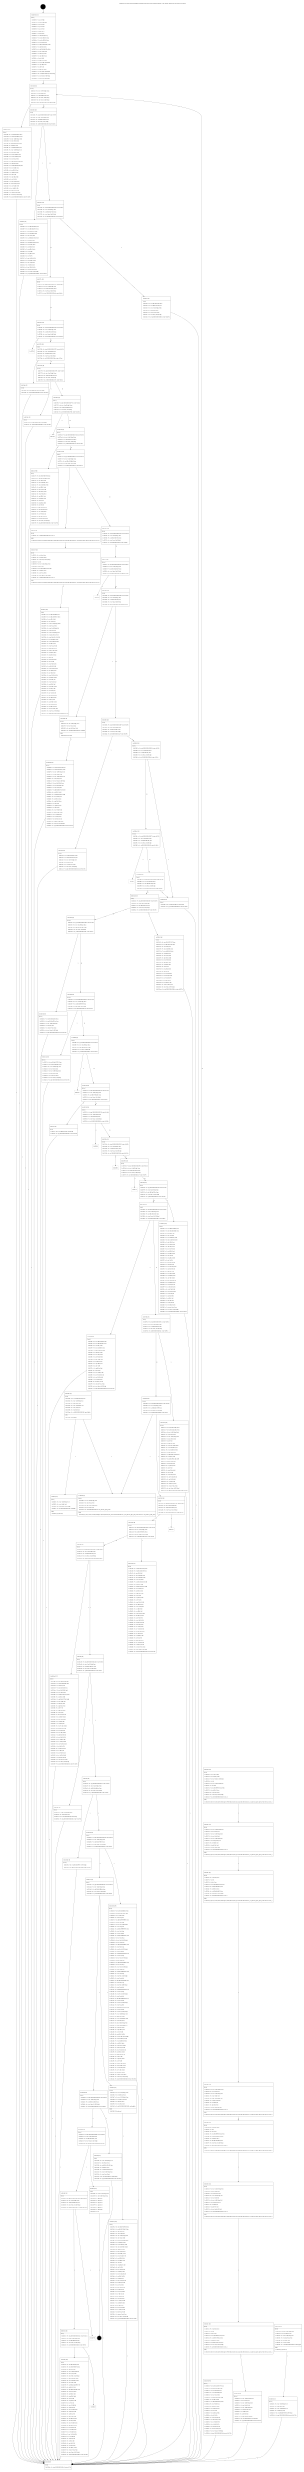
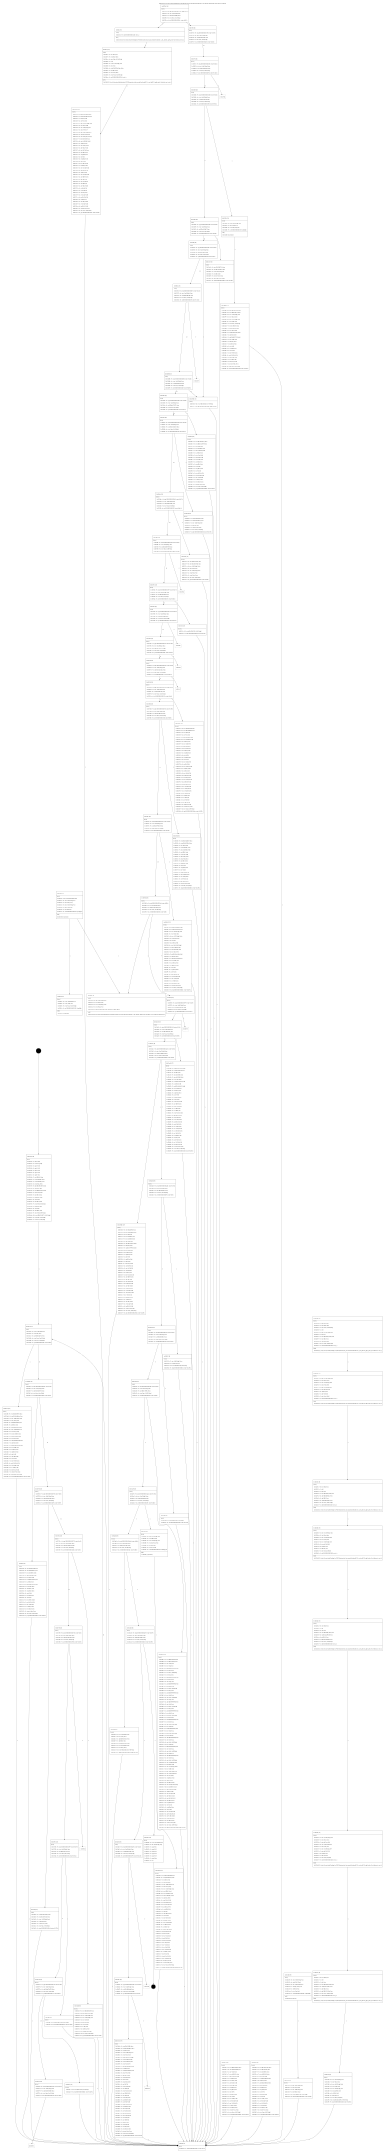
(70, 437) -> none
none -> (88, 2021)
